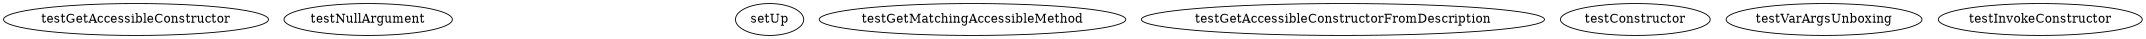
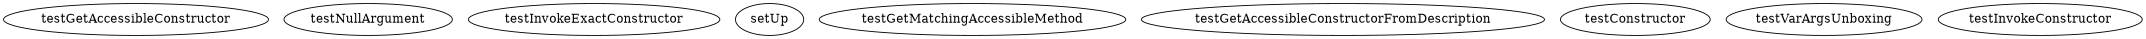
none -> (594, 19)
